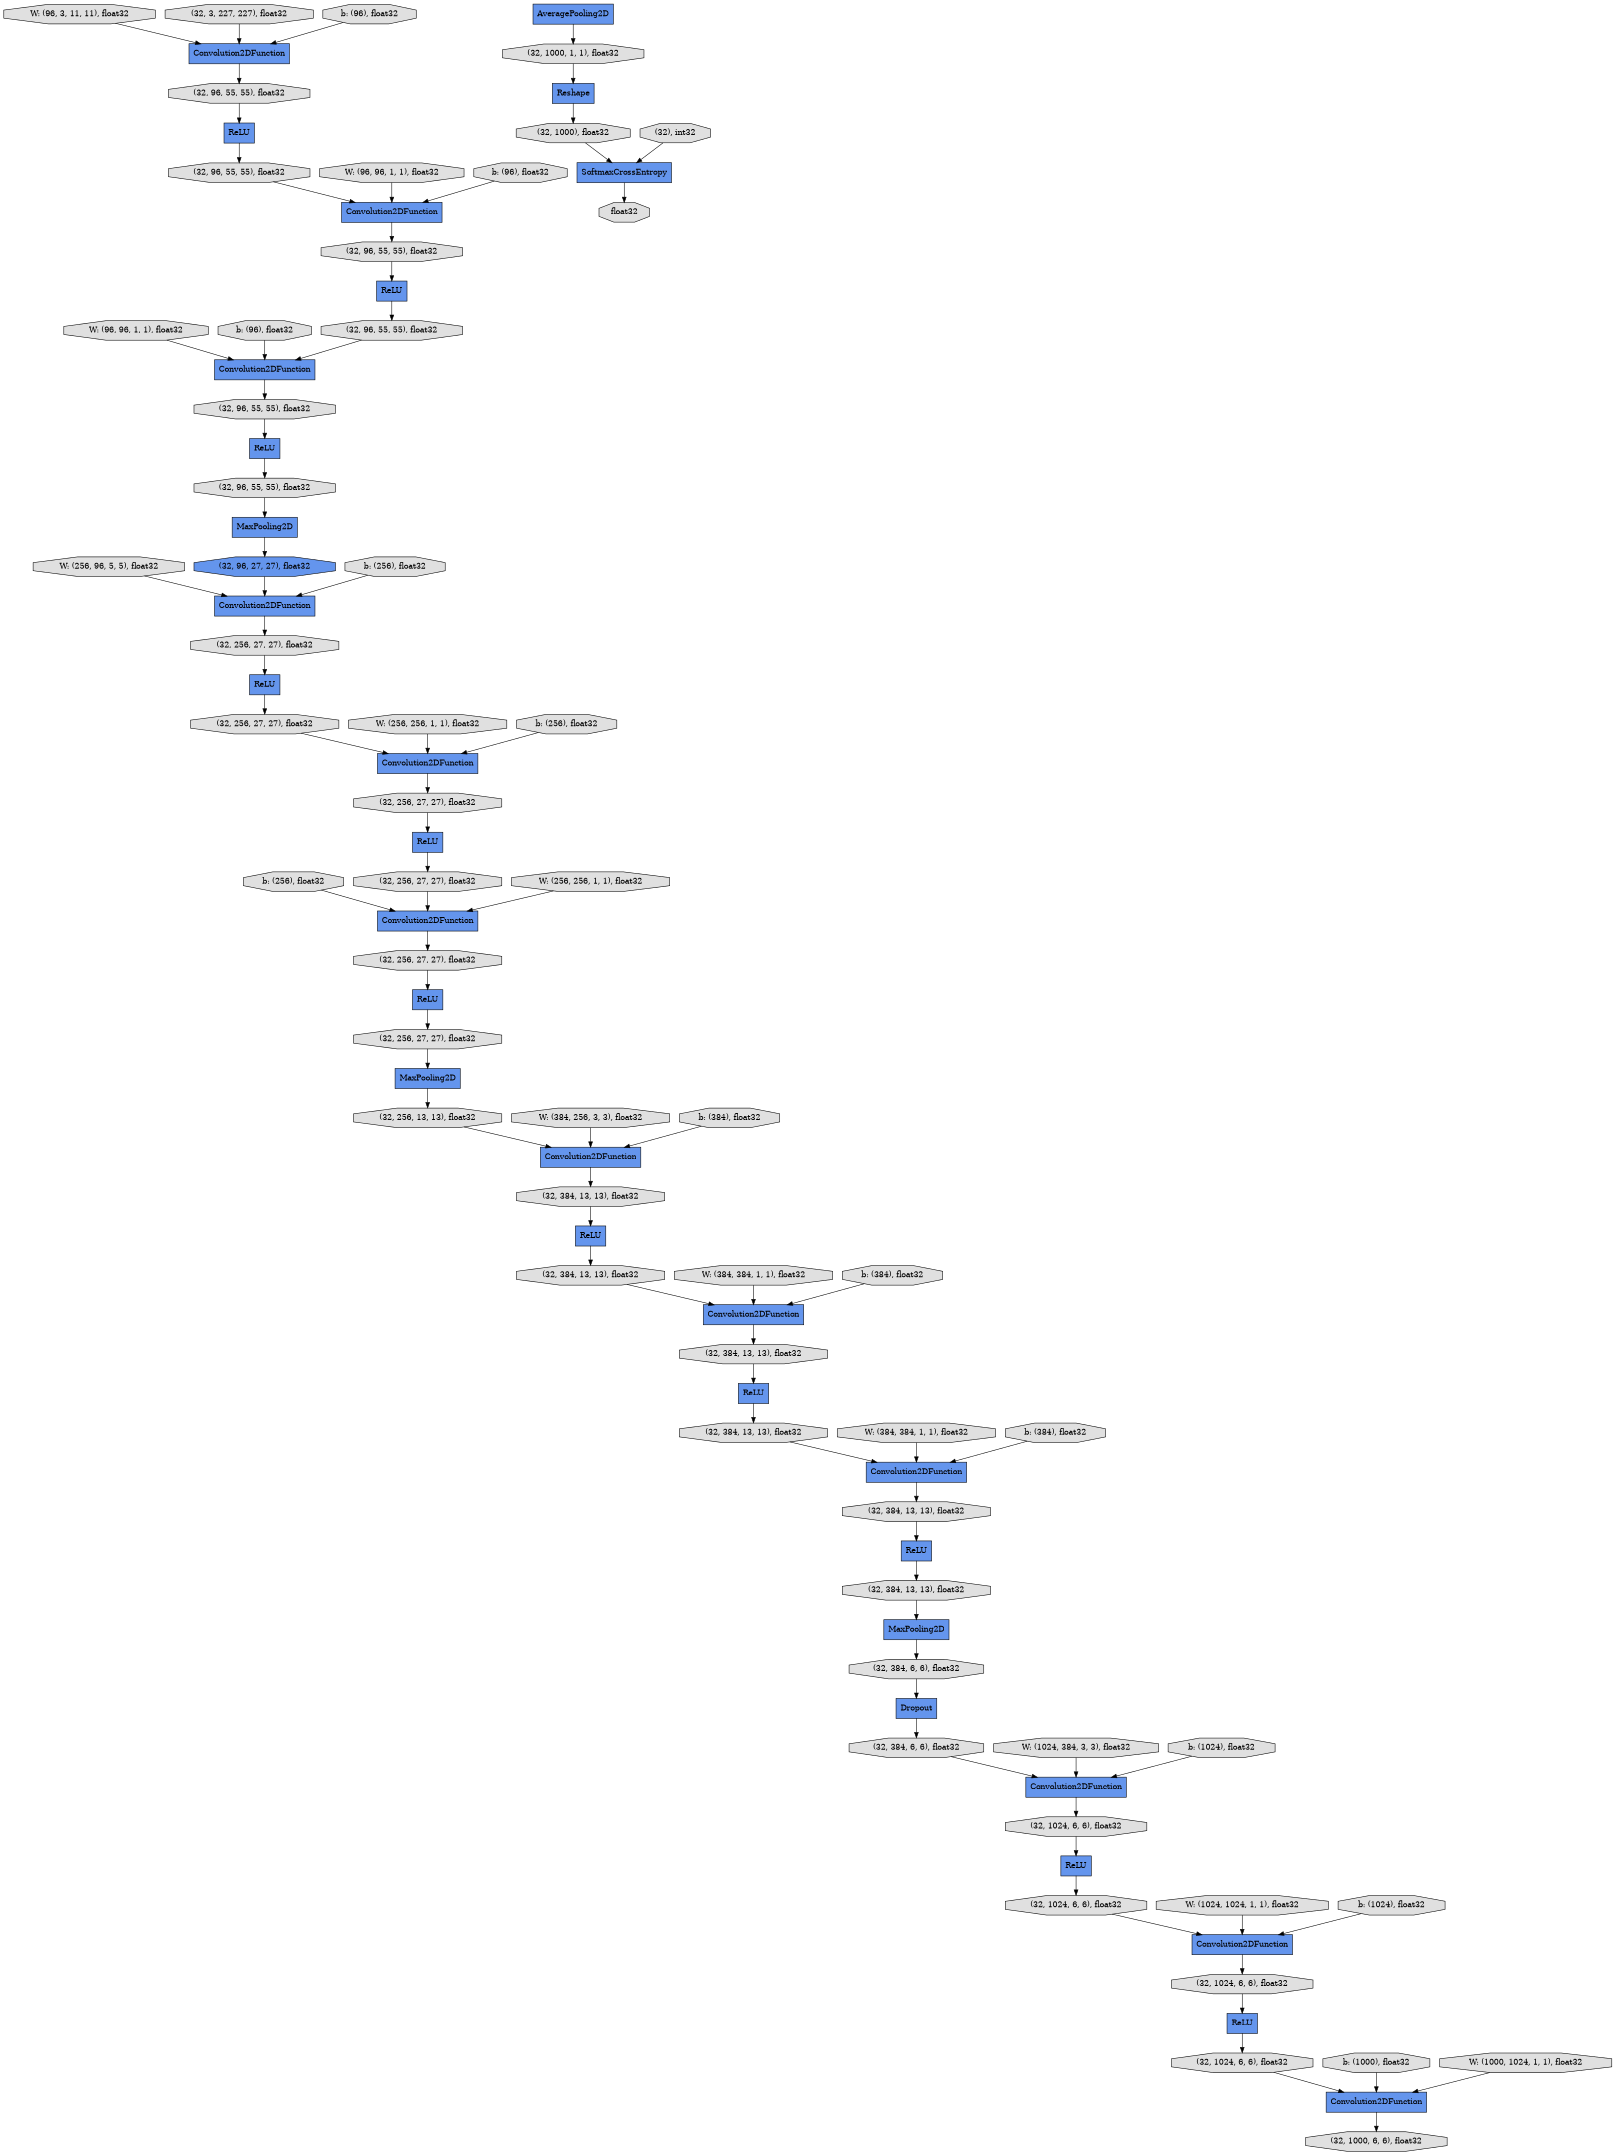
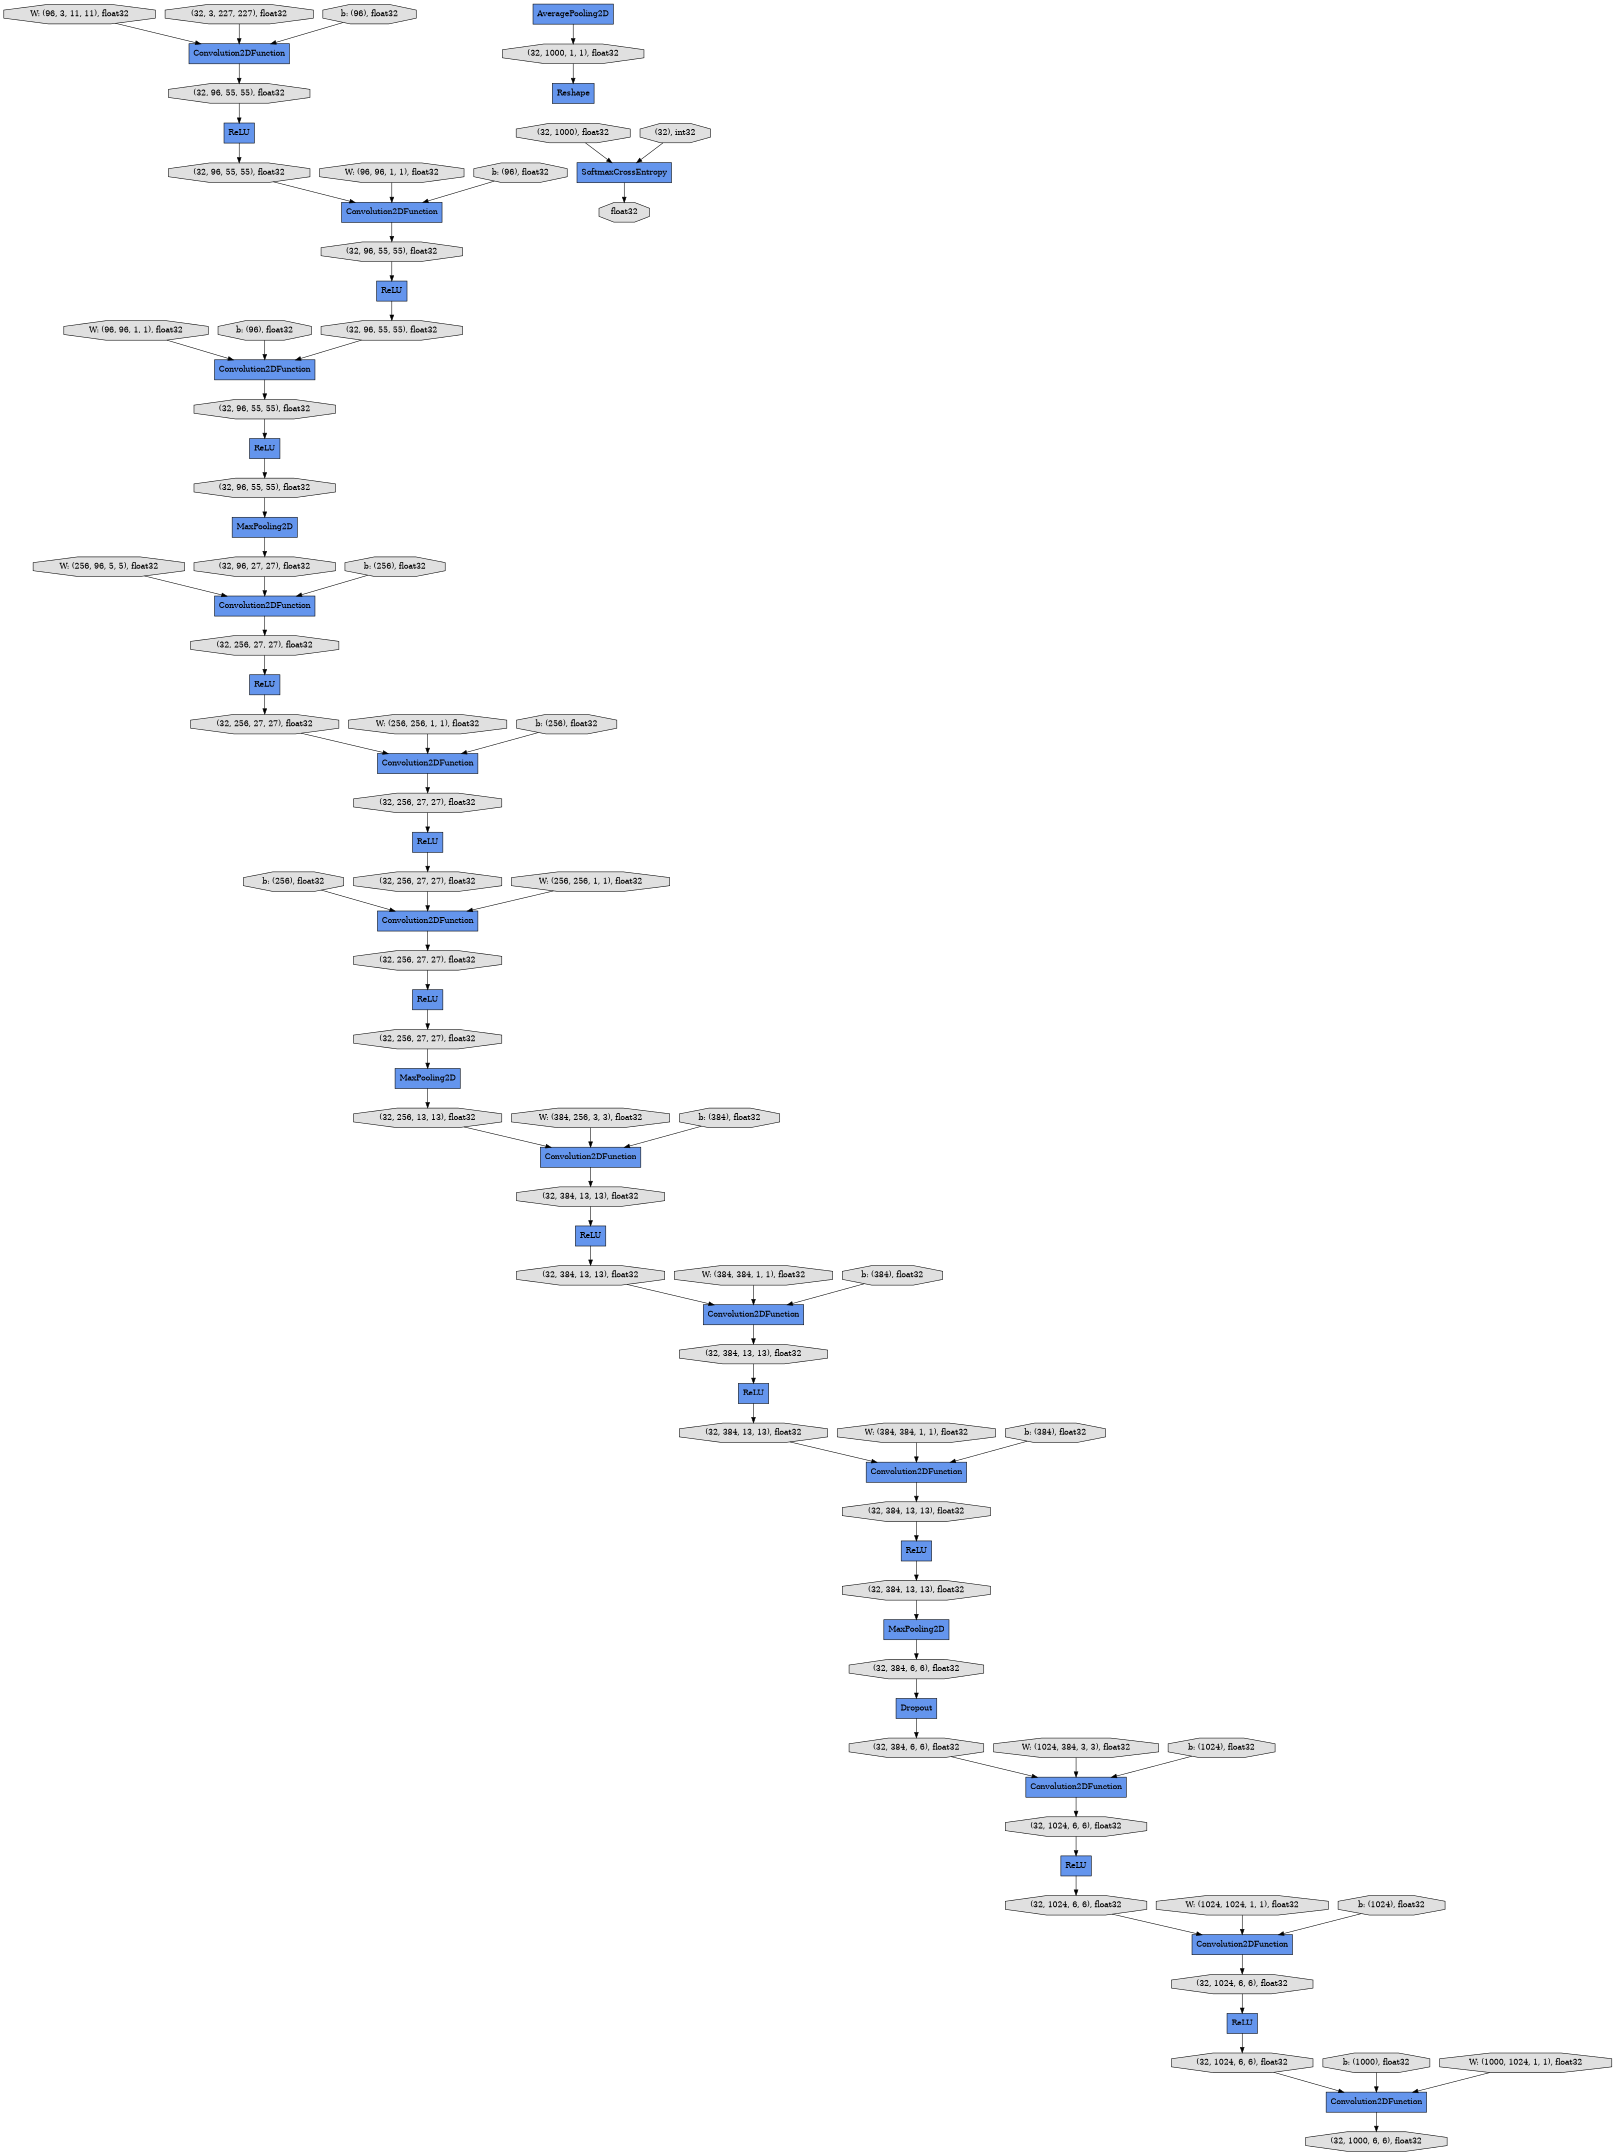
(573, 111) -> none
(265, 567) -> (265, 567)
